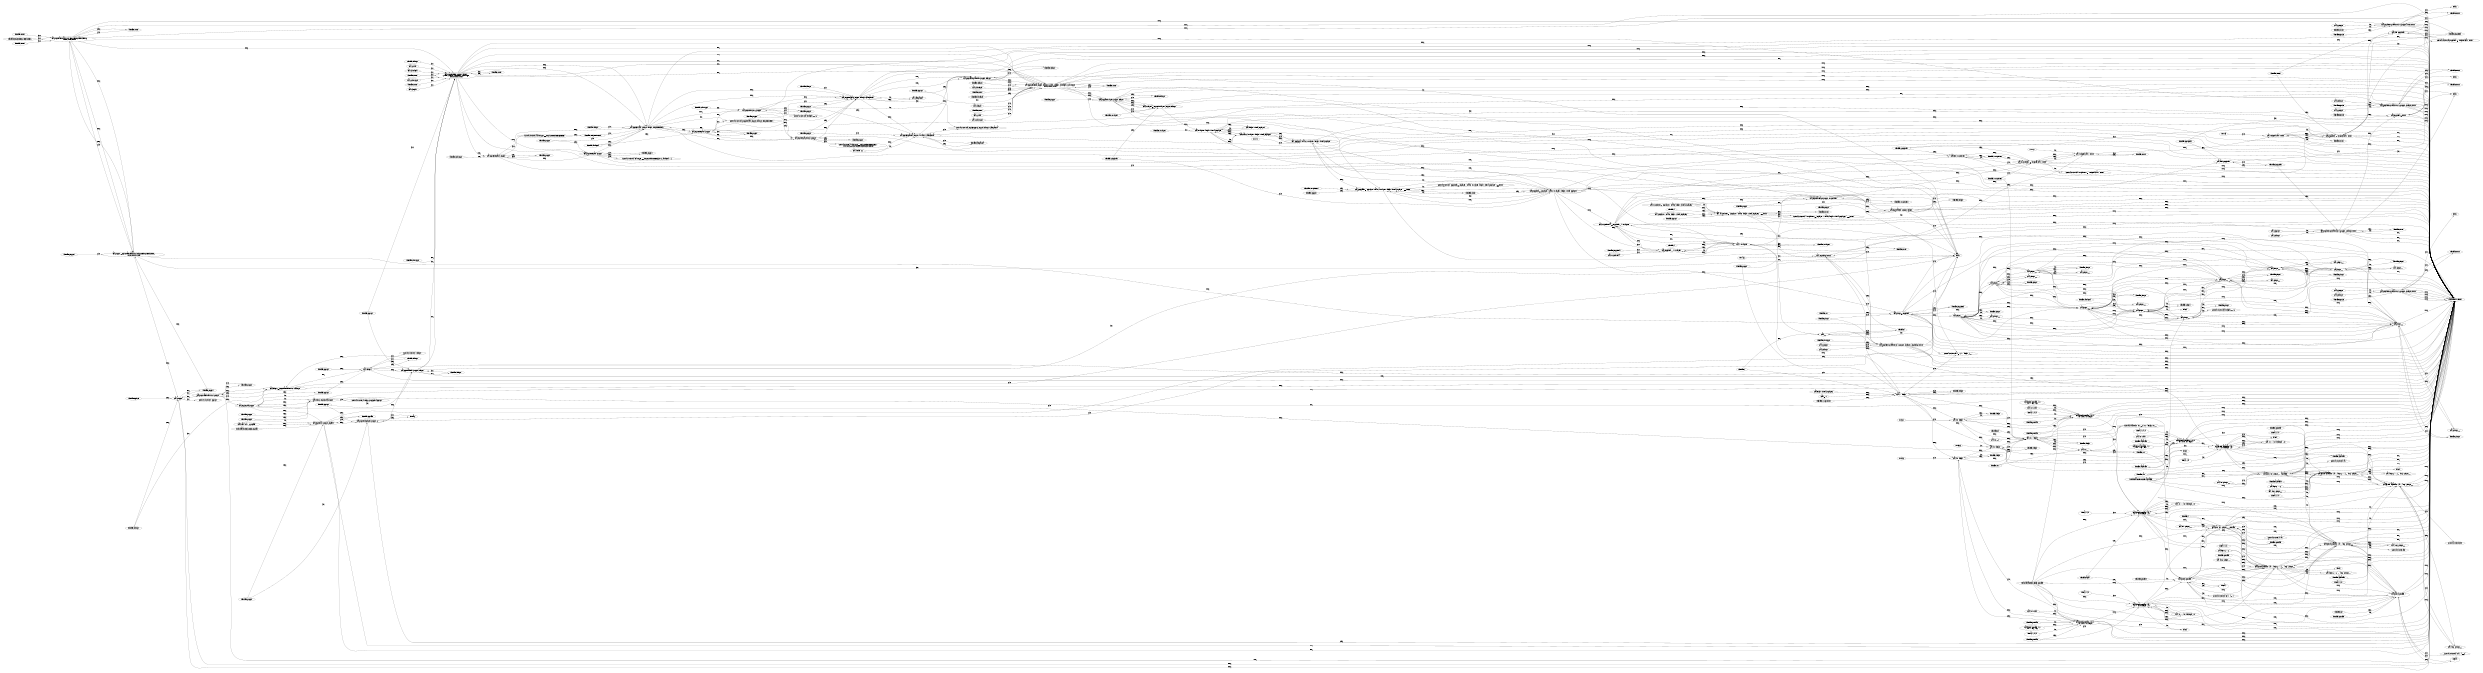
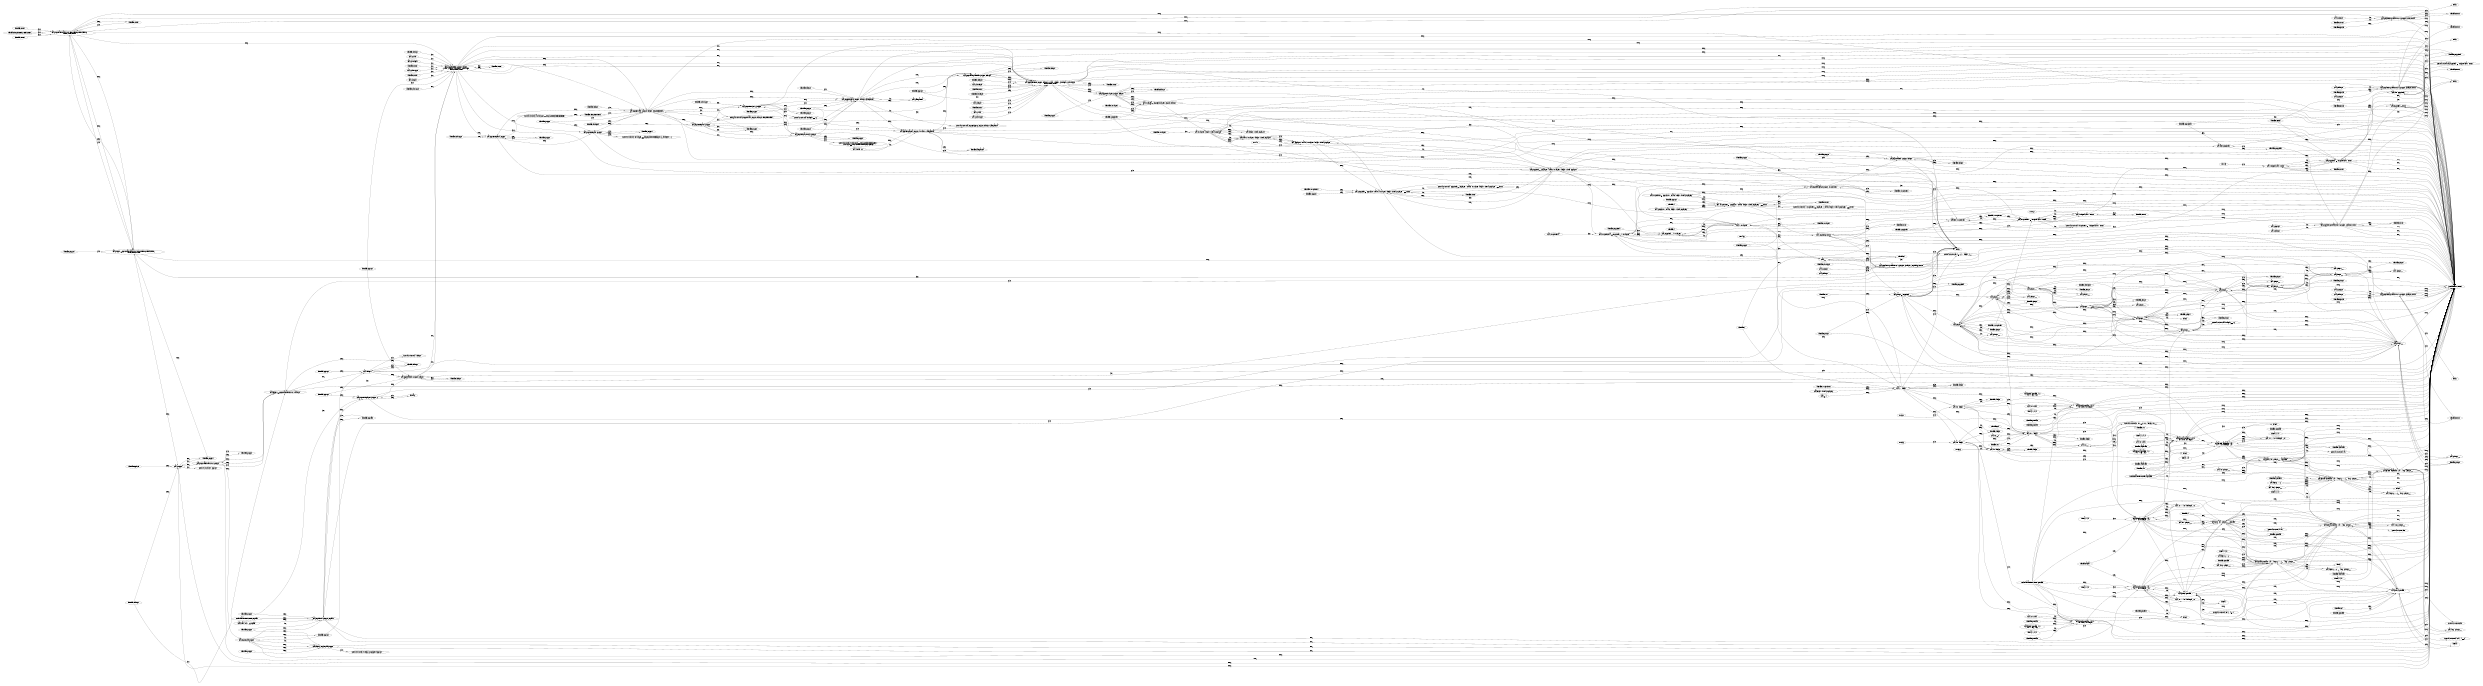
(1641, 253) -> (1578, 234)
